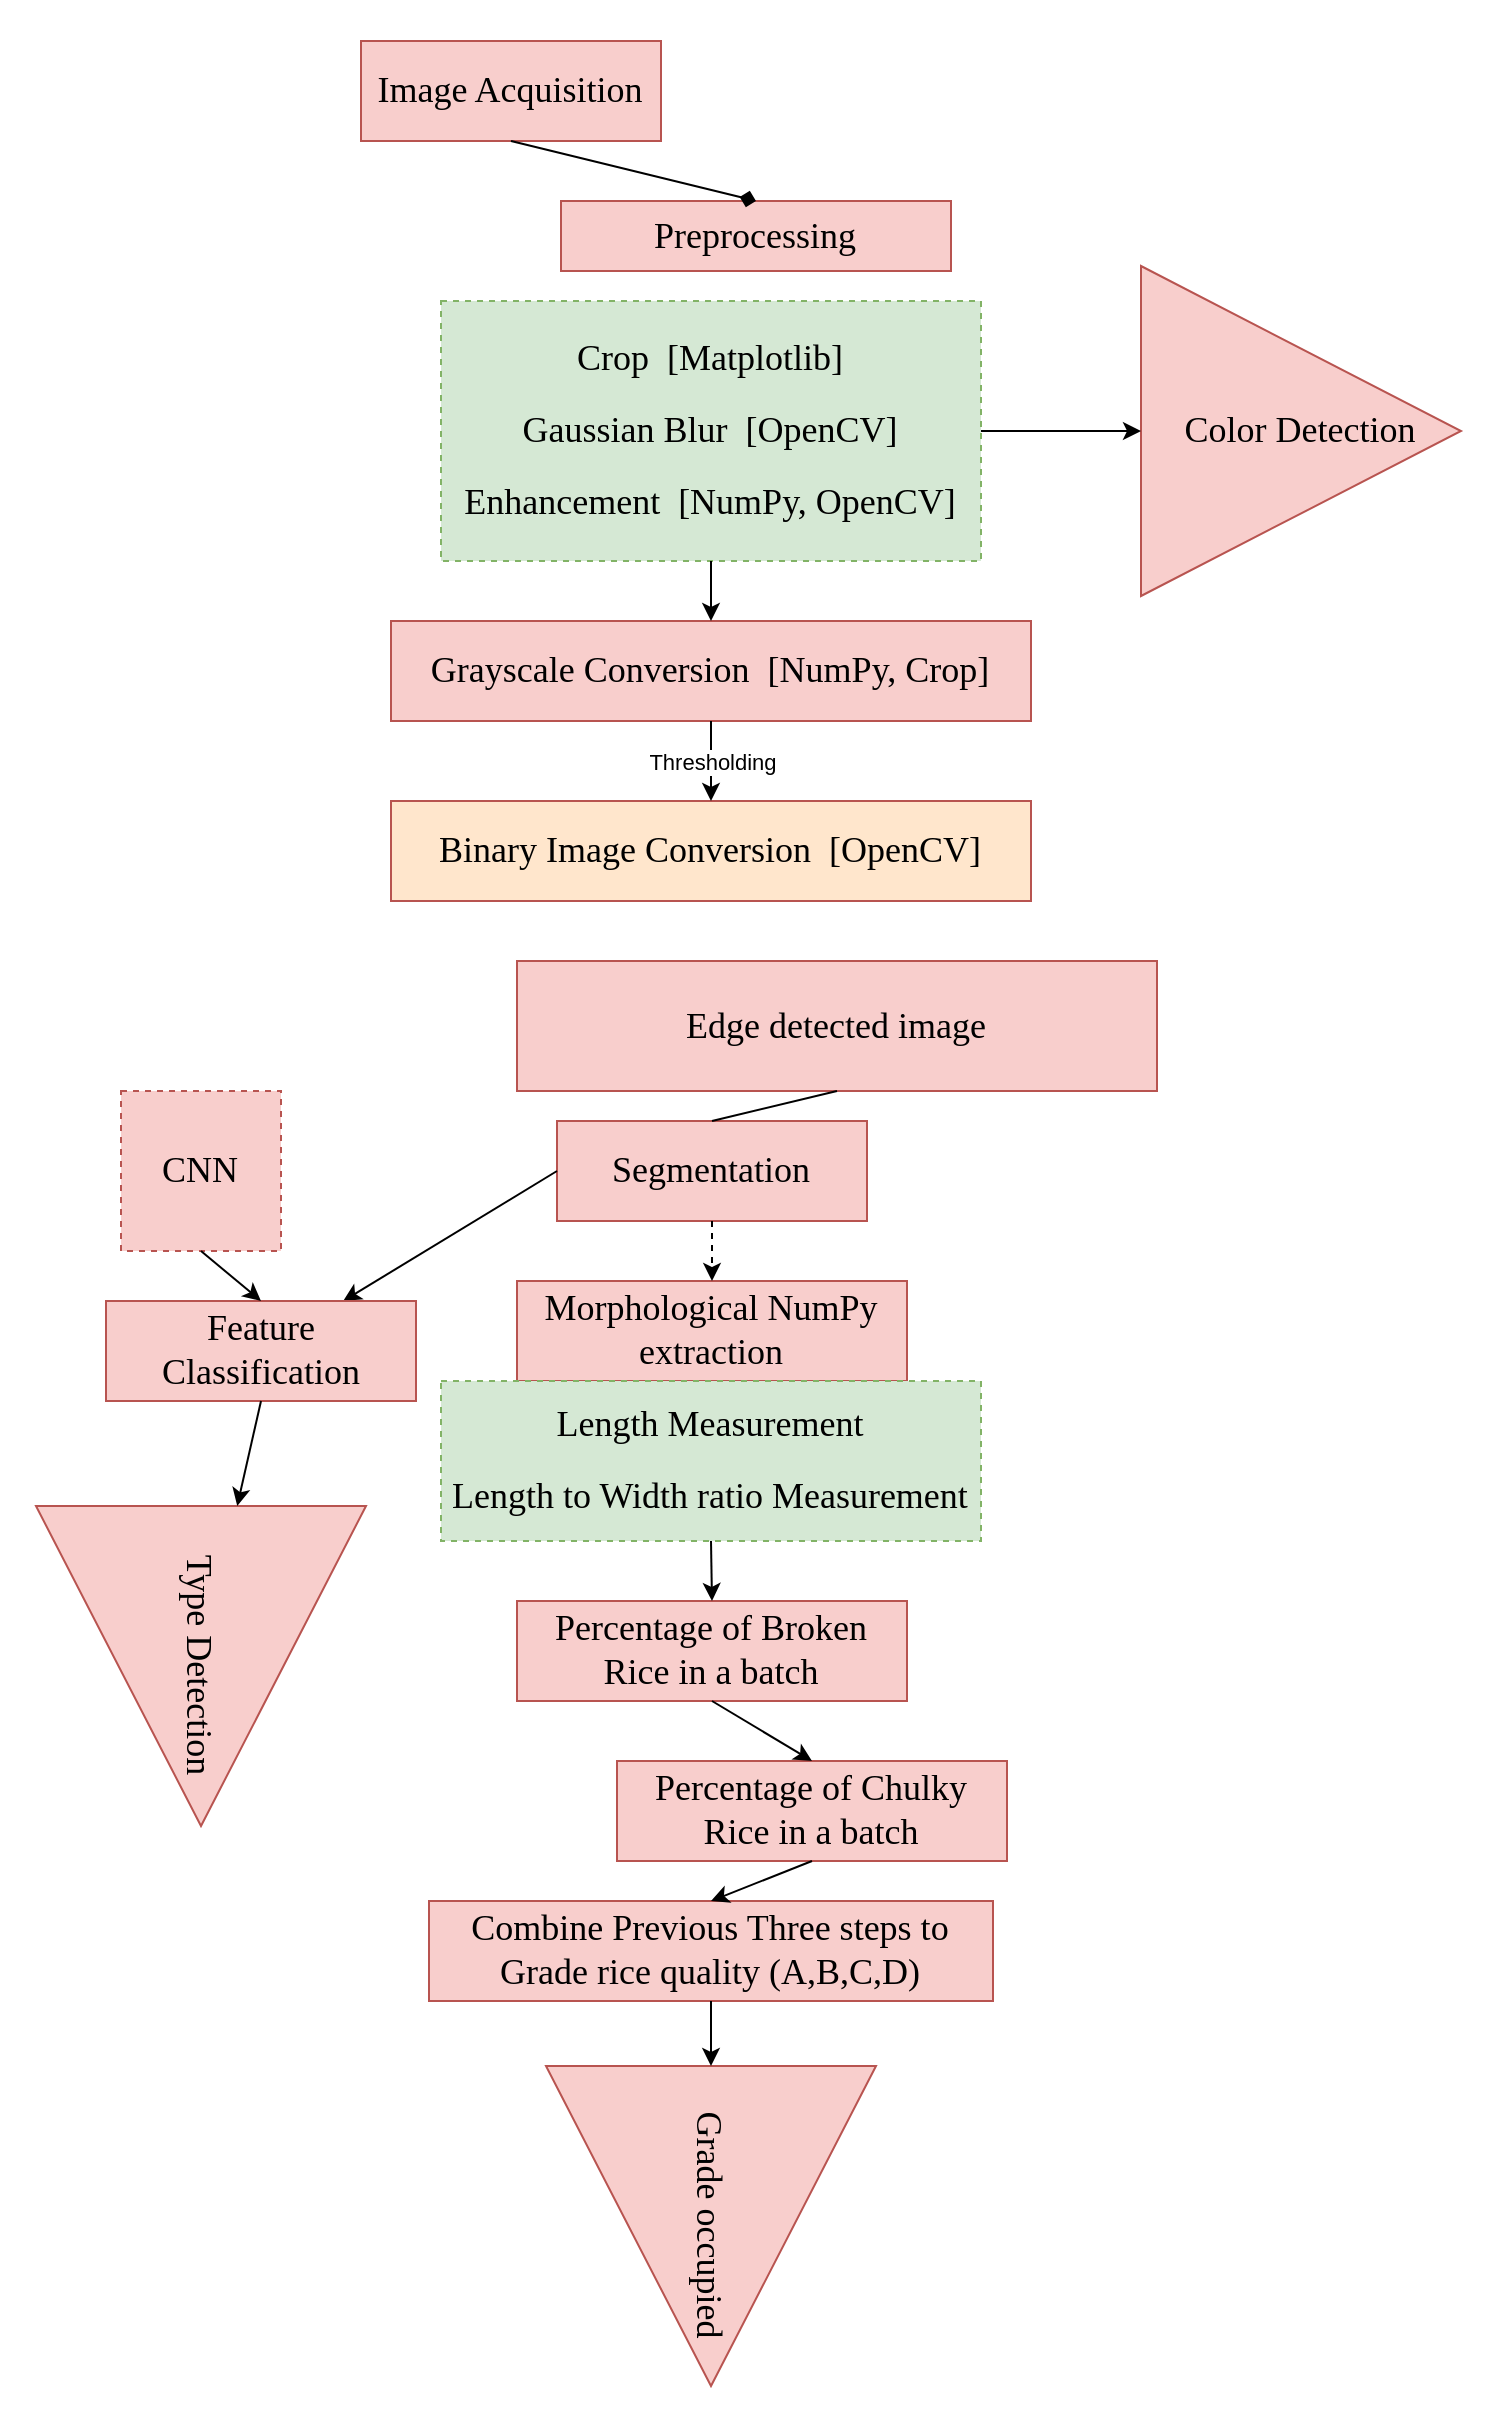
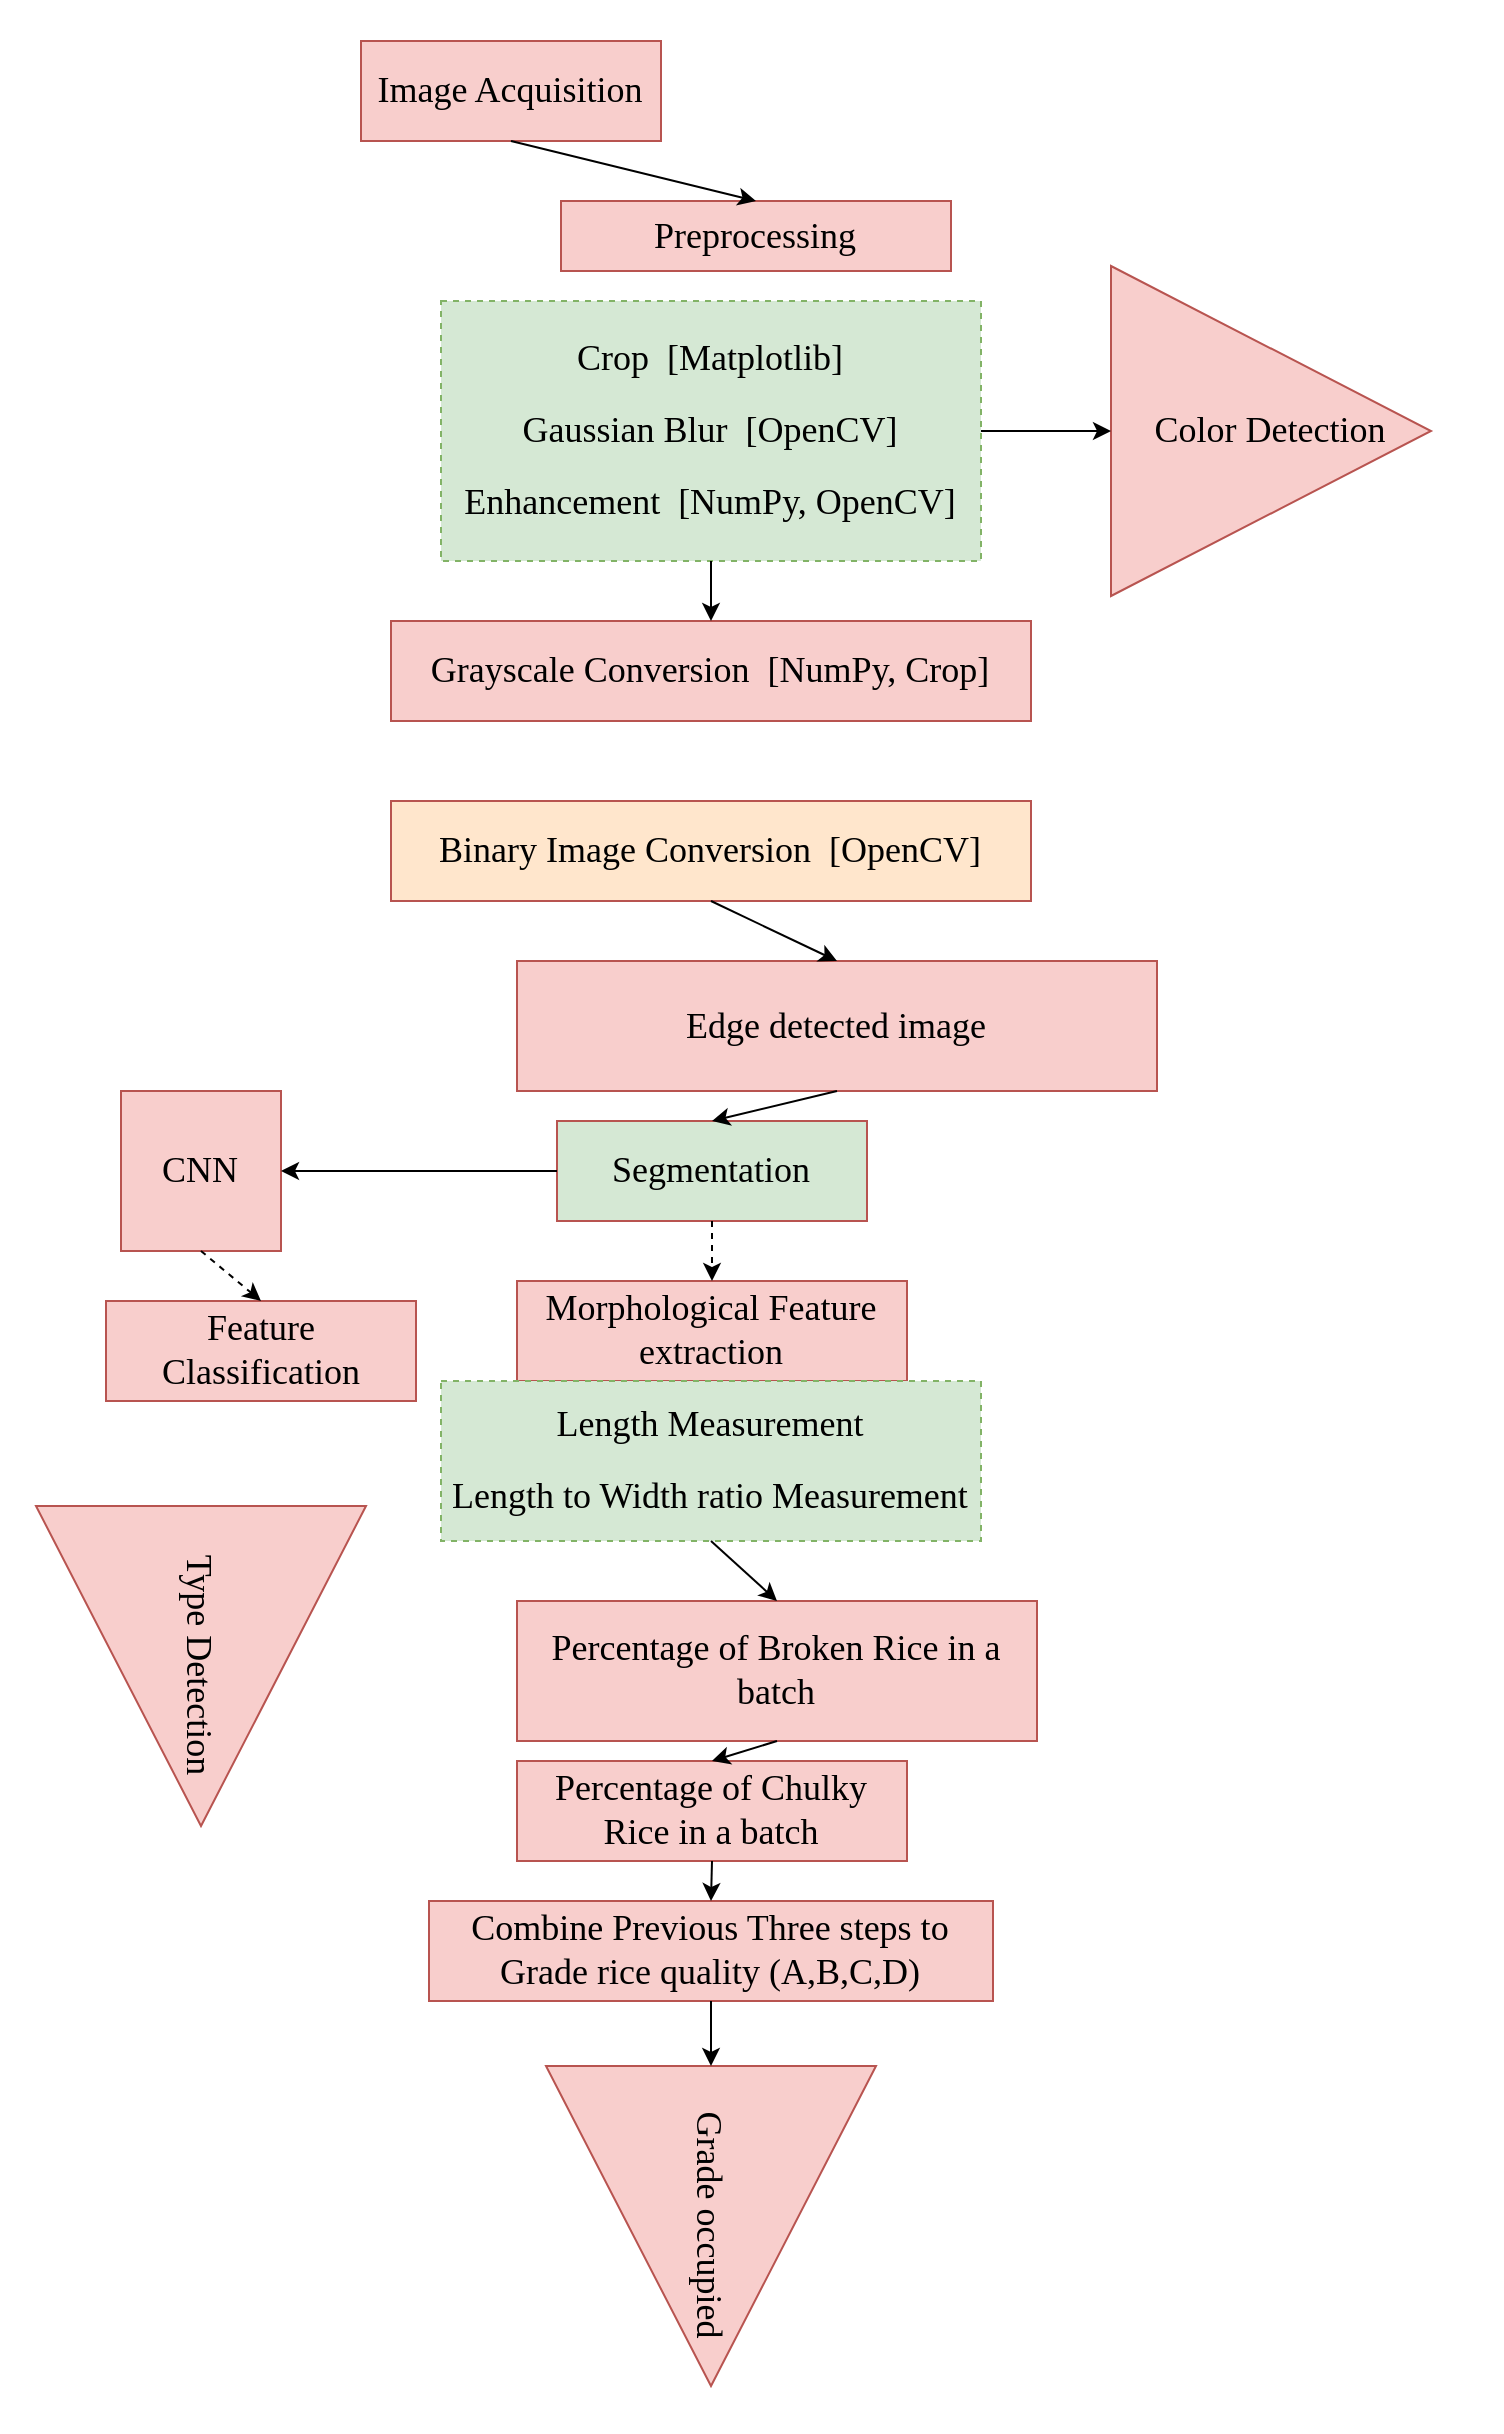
(739, 197) -> (741, 197)
(1301, 431) -> (1271, 431)
(711, 741) -> none
none -> (768, 928)
(720, 1119) -> (726, 1118)
(201, 1171) -> (201, 1171)
(712, 1171) -> (712, 1171)
(456, 1232) -> (426, 1171)
(225, 1271) -> (225, 1271)
(712, 1331) -> (712, 1331)
(251, 1447) -> none
(712, 1651) -> (777, 1671)
(812, 1811) -> (712, 1811)
